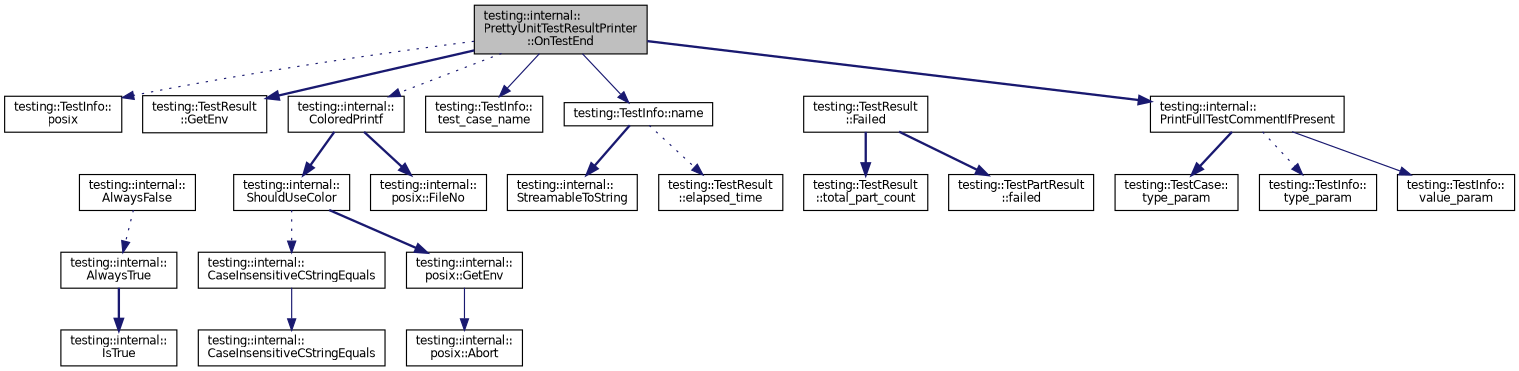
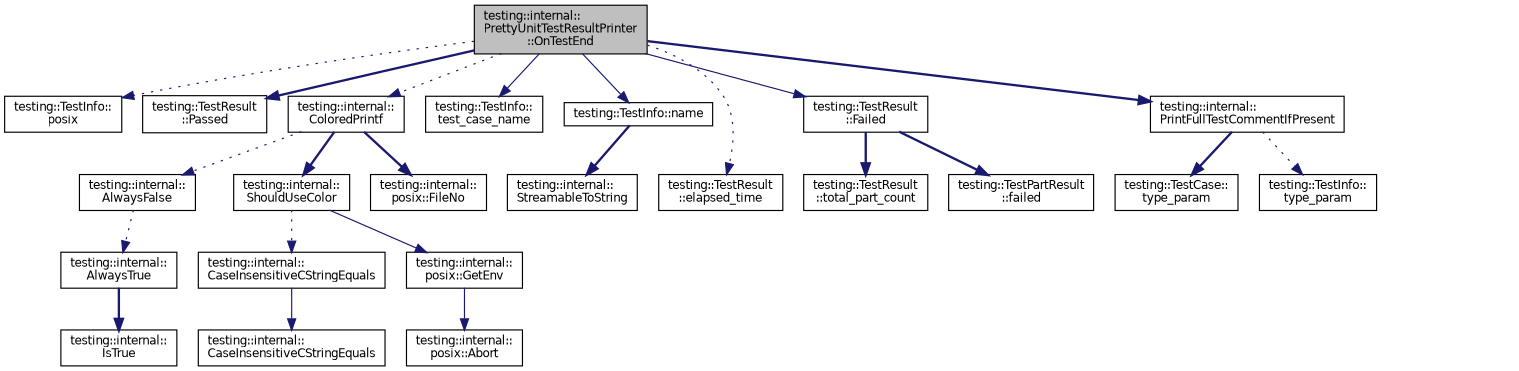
none -> (719, 74)
(205, 114) -> (205, 114)
(672, 146) -> (716, 87)
none -> (247, 151)
(1456, 193) -> none
(373, 229) -> (373, 229)
